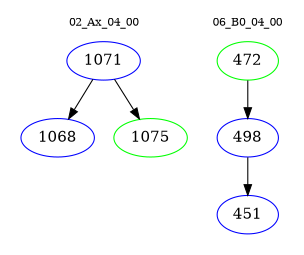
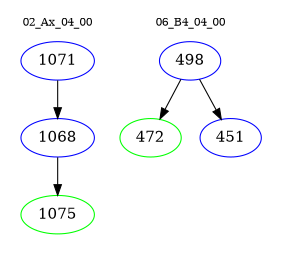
(248, 23) -> (191, 23)
(124, 94) -> (58, 171)
(248, 94) -> (173, 94)
